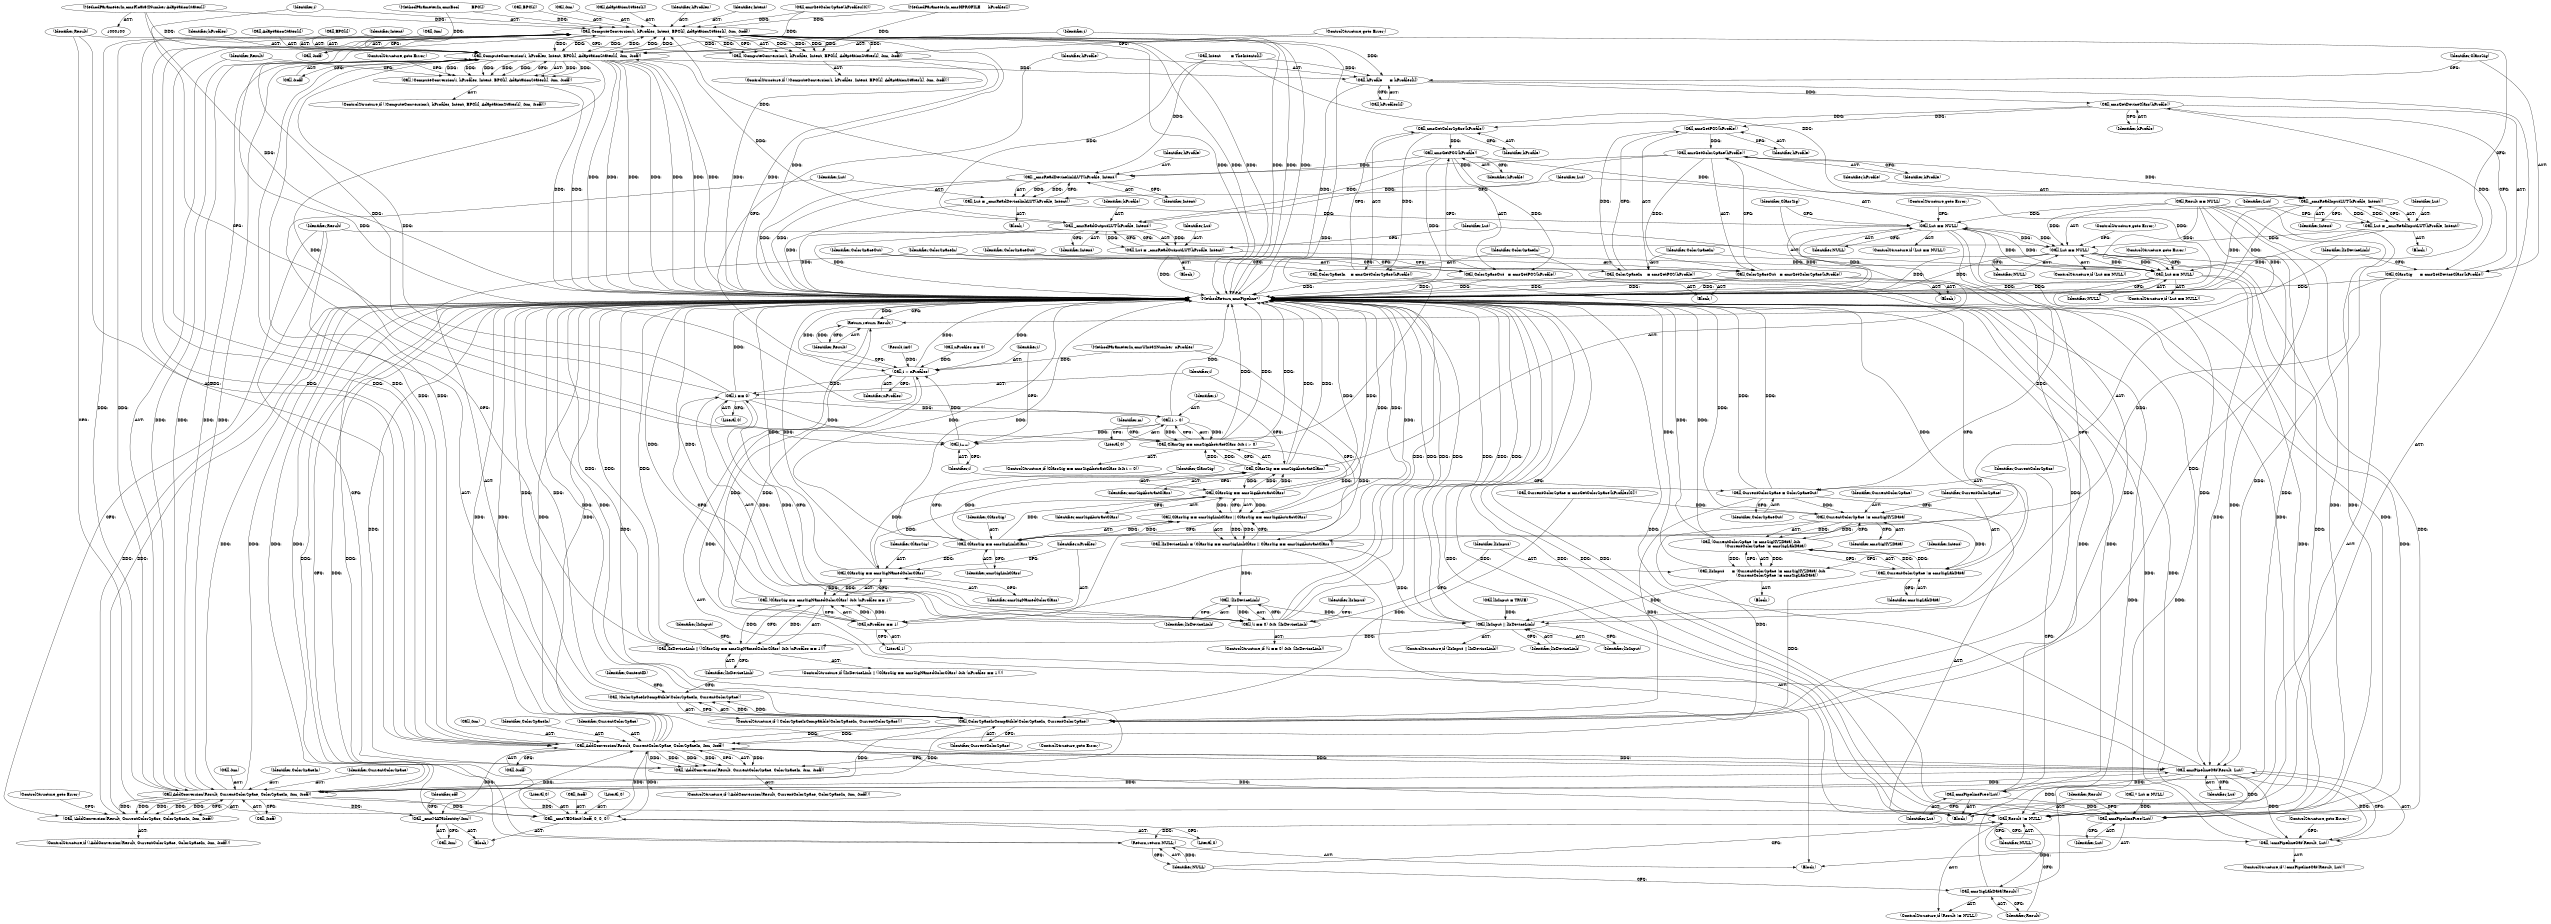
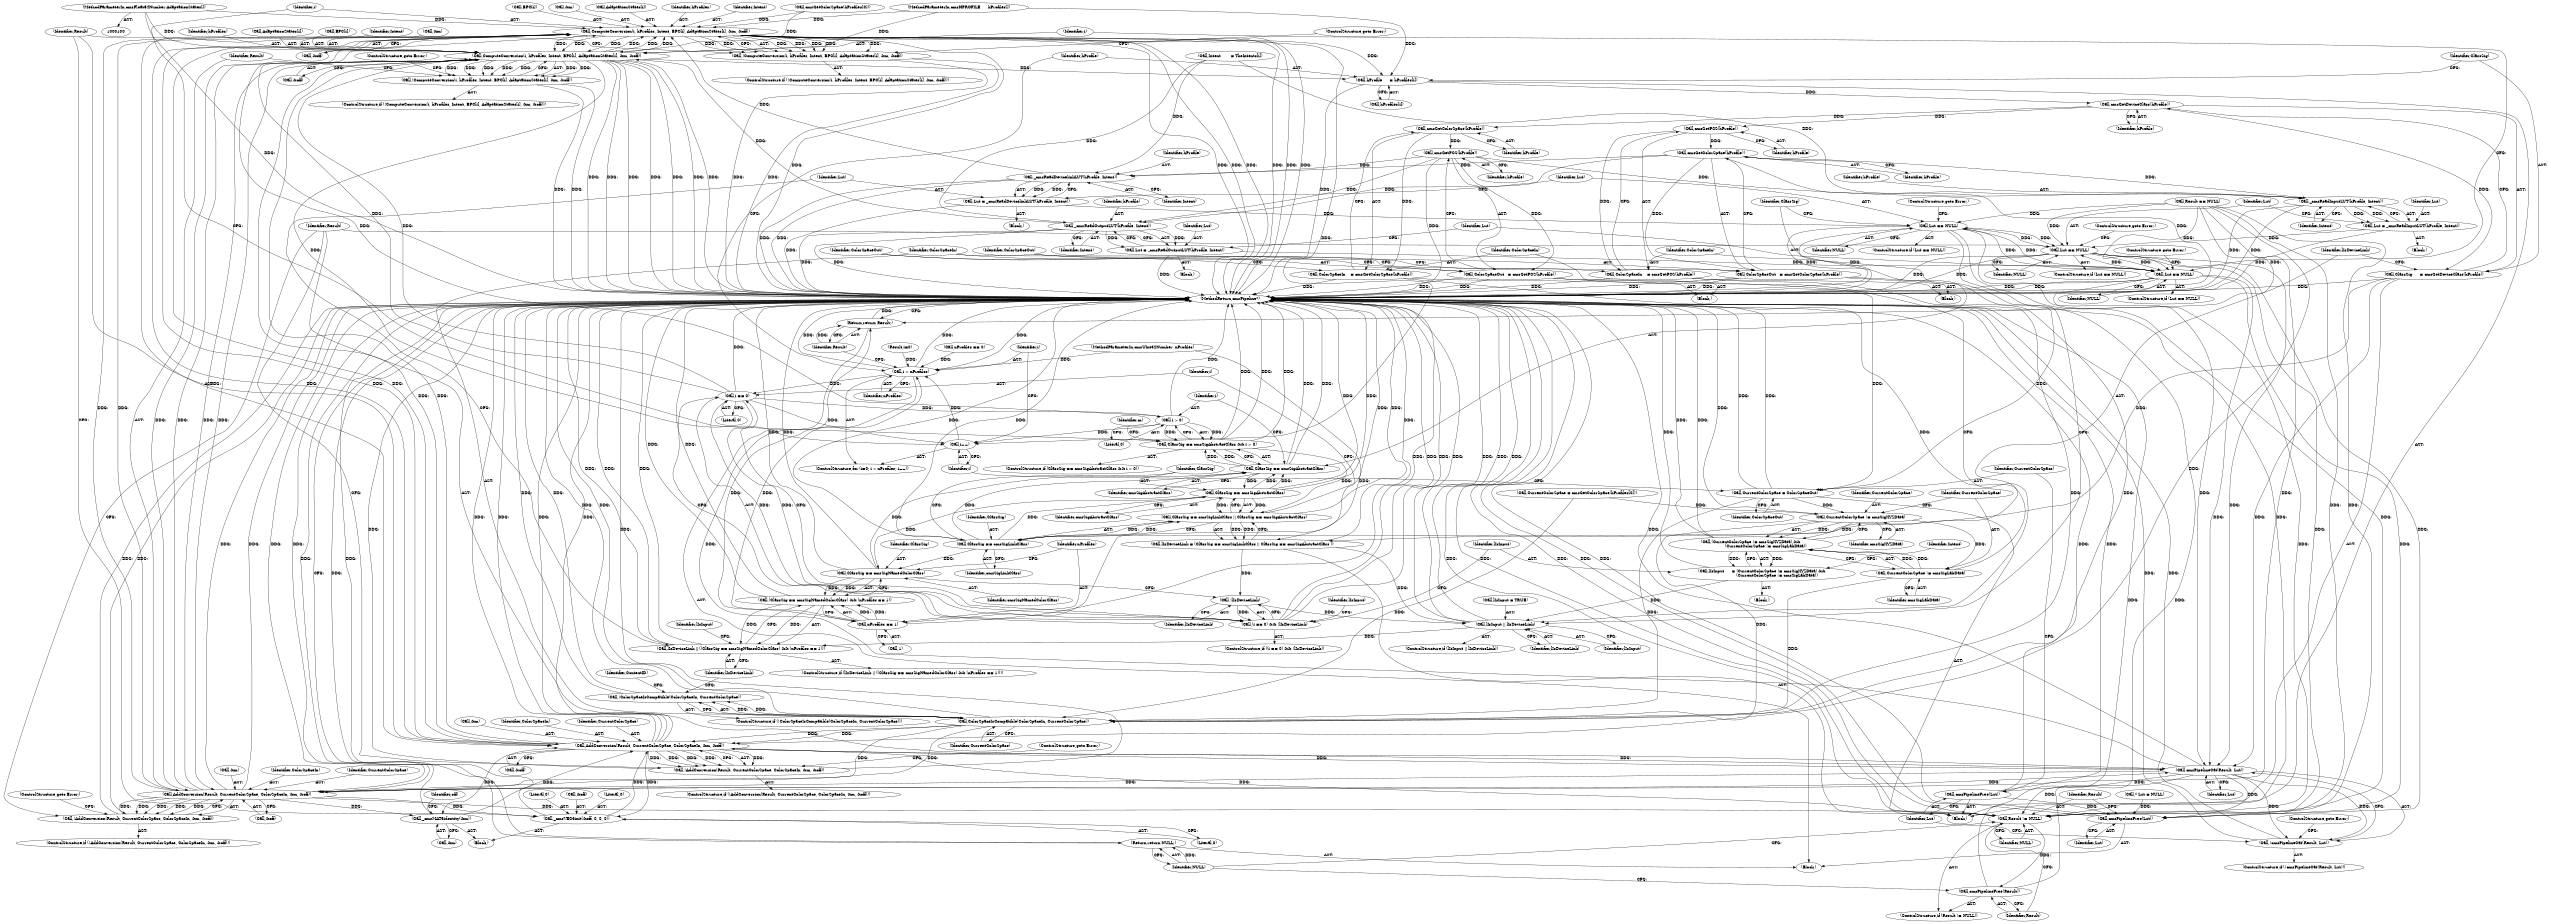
(442, 8) -> none
(1317, 65) -> (1240, 13)
none -> (1867, 296)
(2309, 405) -> (2260, 500)
none -> (862, 469)
(966, 583) -> (1064, 585)
(1511, 612) -> (1511, 612)
(895, 649) -> (895, 649)
(1575, 825) -> none
(1989, 892) -> (1989, 892)
